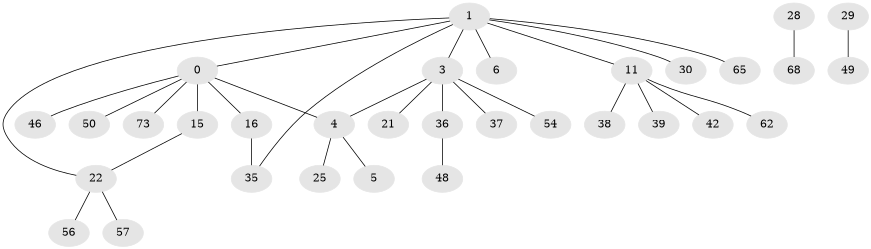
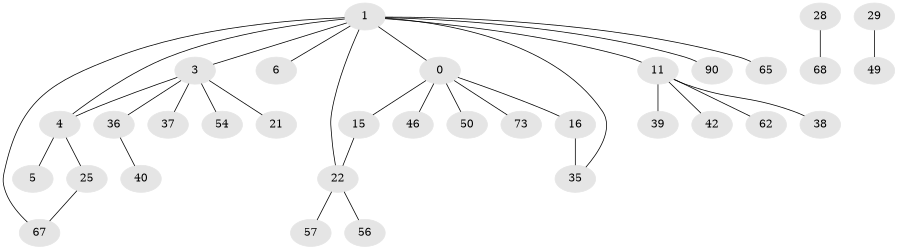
(686, 71) -> (712, 71)
(266, 98) -> (201, 46)
(442, 179) -> (141, 179)
none -> (40, 233)
